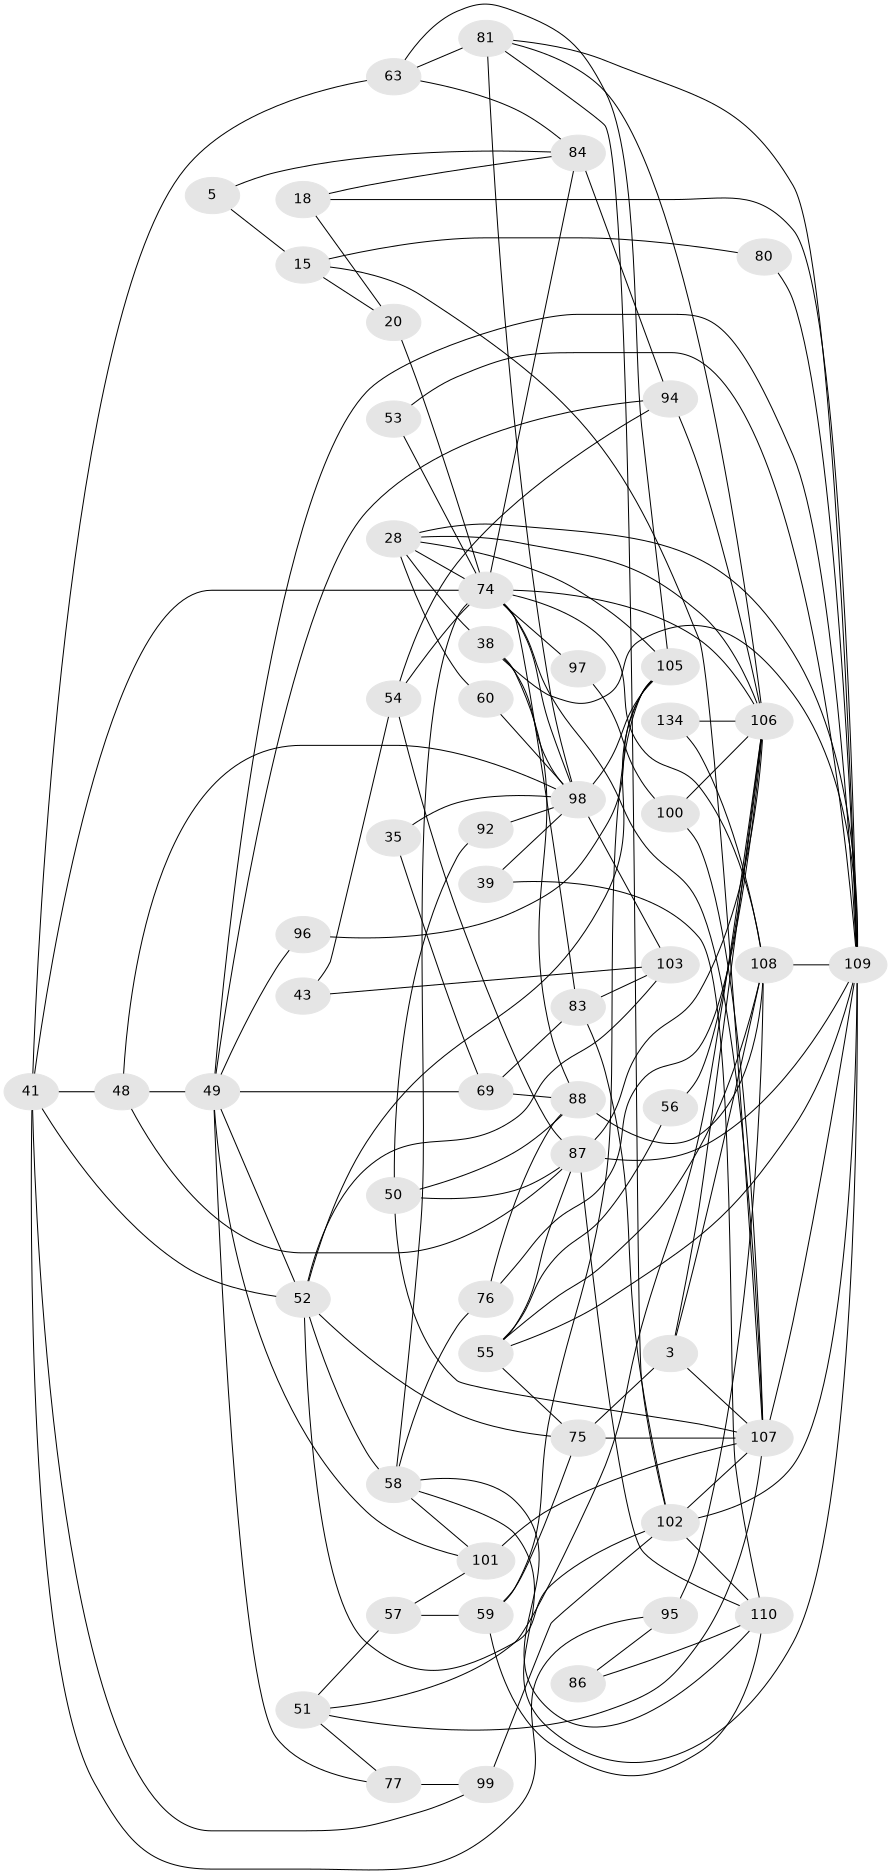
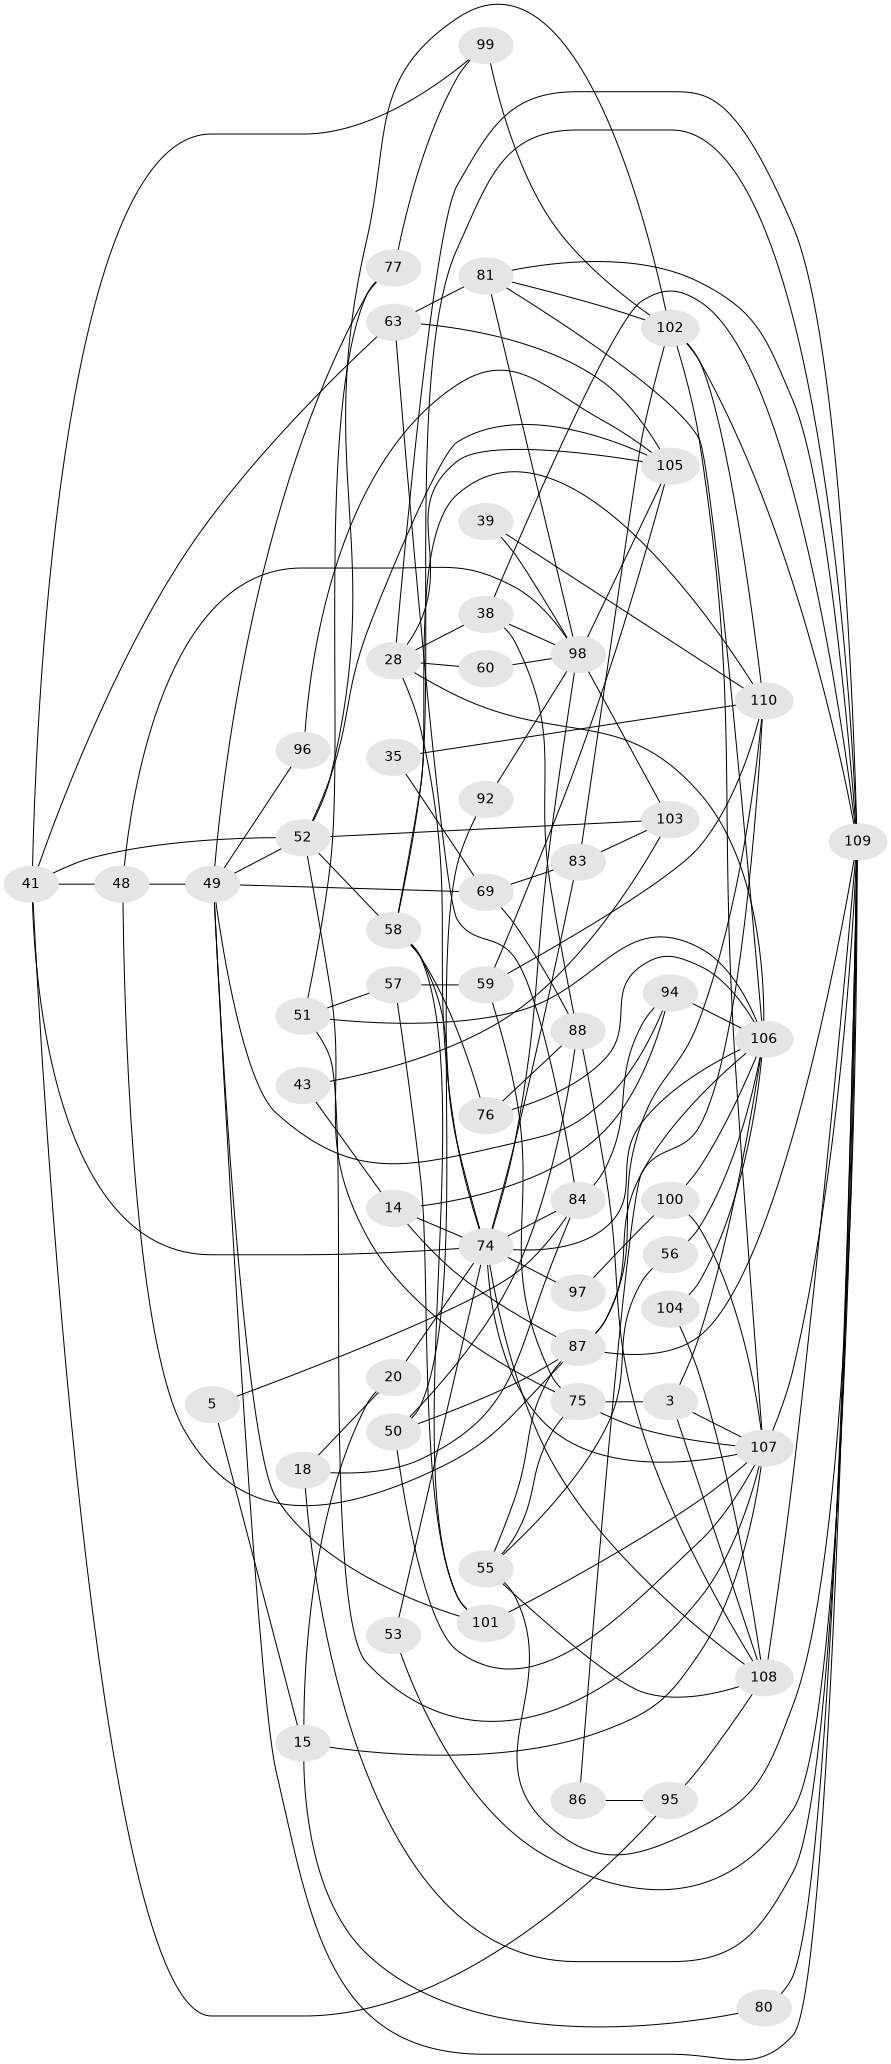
(394, 699) -> (394, 1208)
(670, 721) -> (670, 1309)
(479, 798) -> (554, 733)
